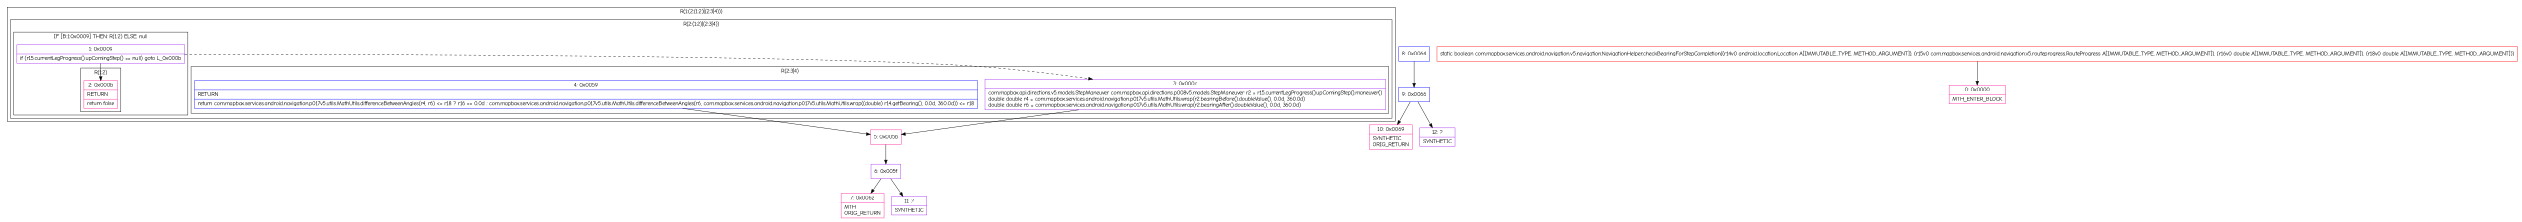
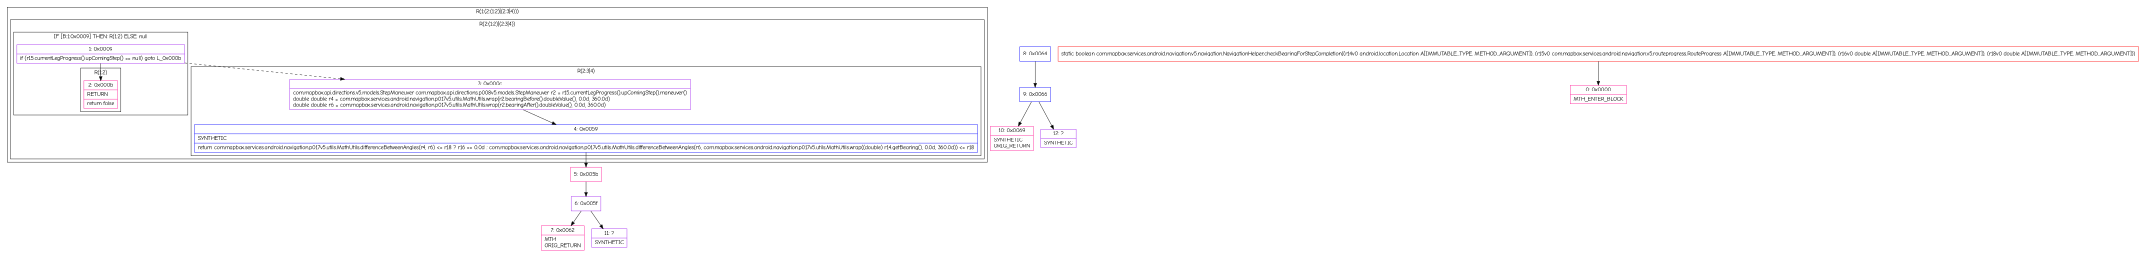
(208, 94) -> (212, 138)
(975, 124) -> (538, 116)
